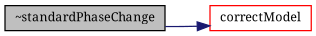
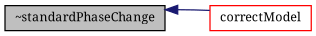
(181, 27) -> (194, 10)
